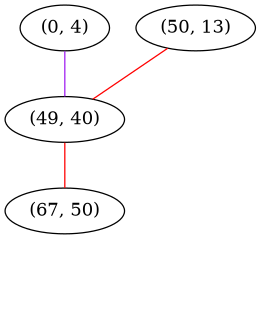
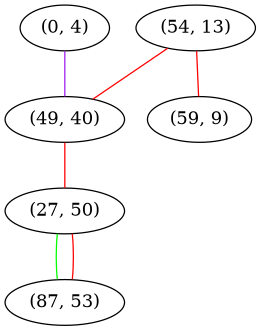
(196, 28) -> (196, 28)
none -> (200, 119)
(65, 211) -> (65, 211)
none -> (65, 302)
